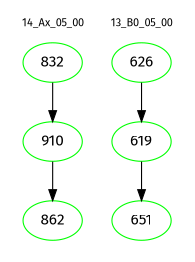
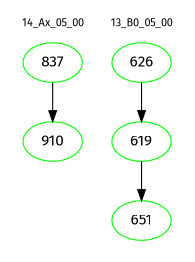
(53, 63) -> (53, 63)
(53, 221) -> none
